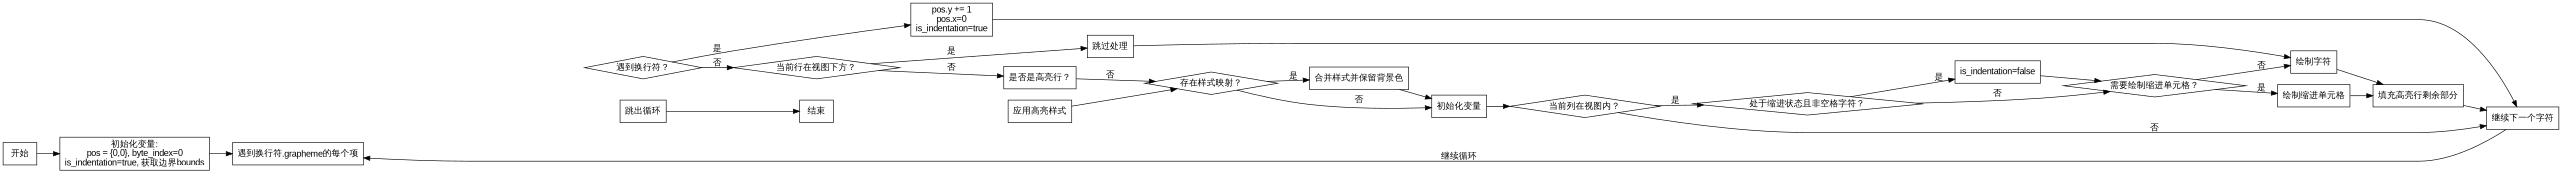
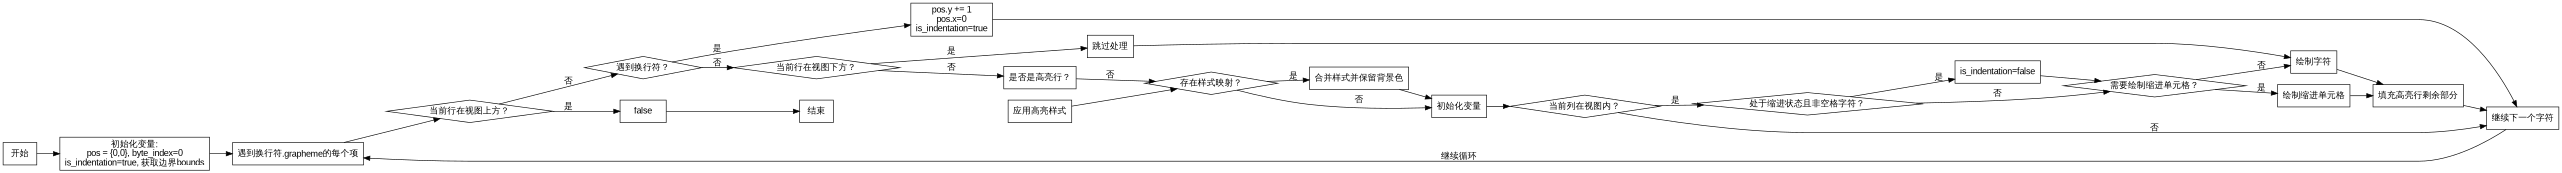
none -> (470, 111)
(643, 111) -> (643, 111)
